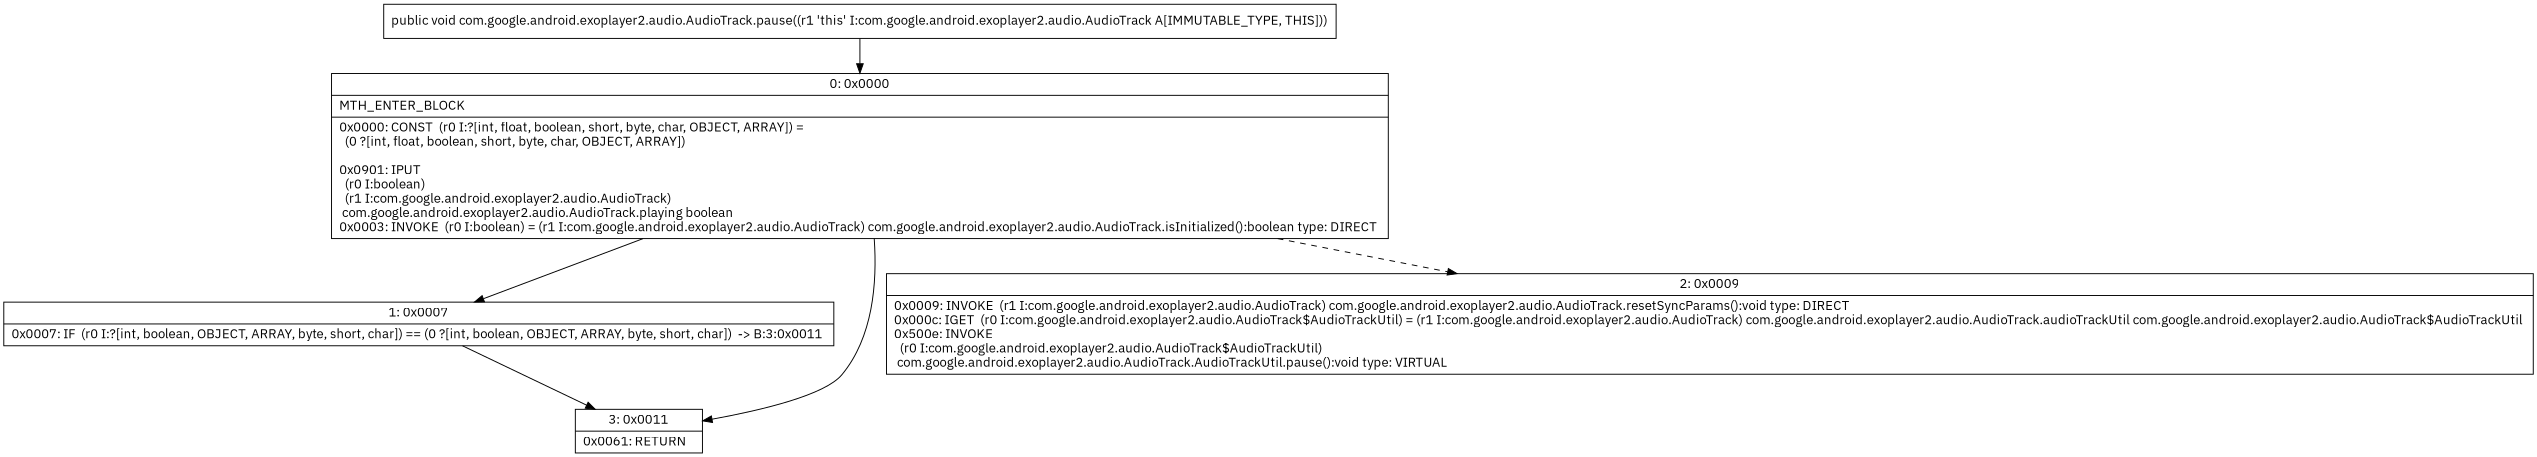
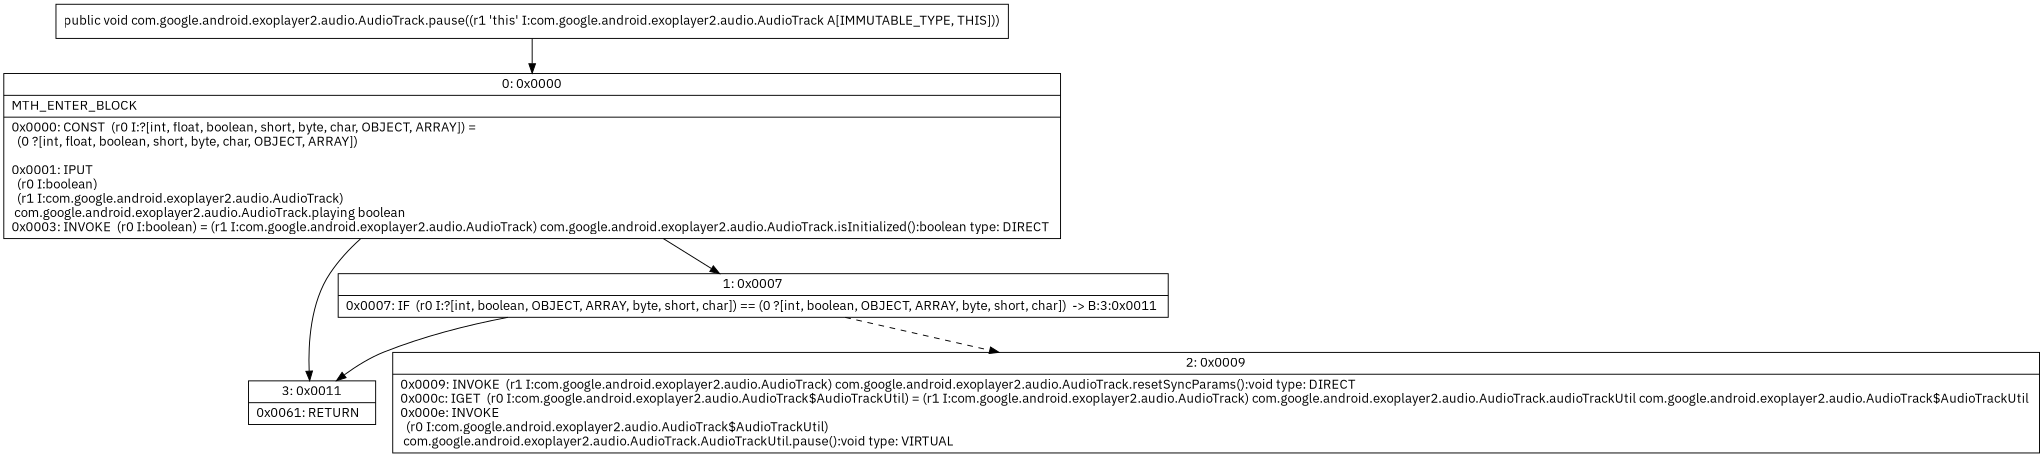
(383, 170) -> (55, 170)
(1363, 255) -> (917, 334)
(947, 334) -> (453, 413)
